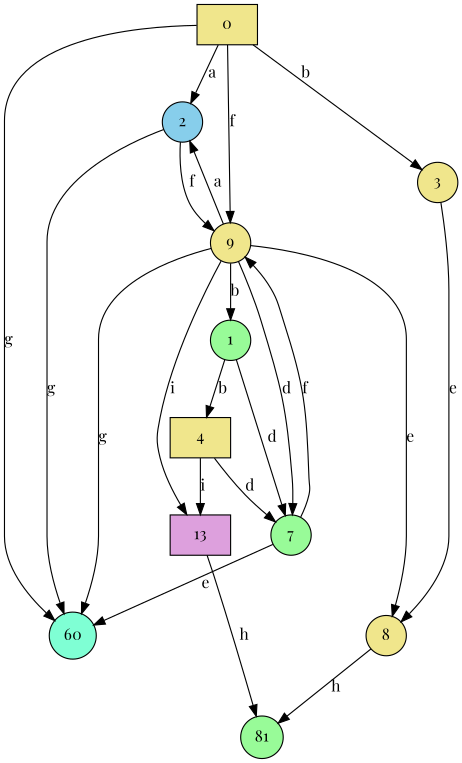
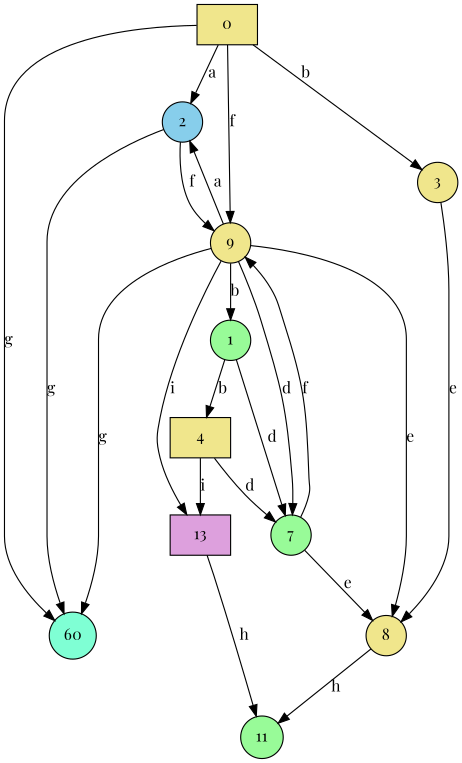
(188, 582) -> (335, 581)
(262, 737) -> (262, 737)
